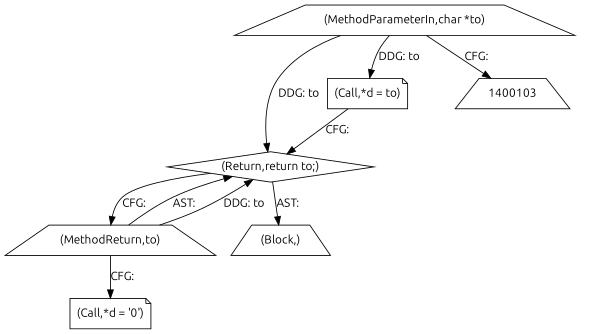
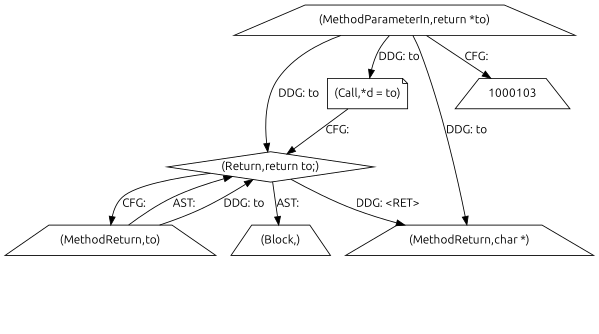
(405, 20) -> (405, 20)
(513, 94) -> (513, 94)
none -> (470, 240)
(110, 314) -> none
